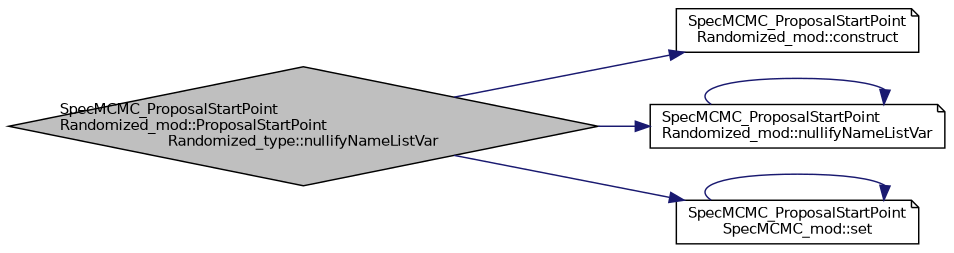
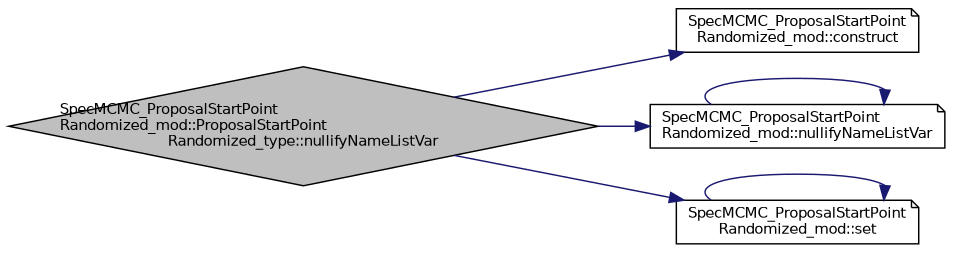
(798, 222) -> (798, 222)
